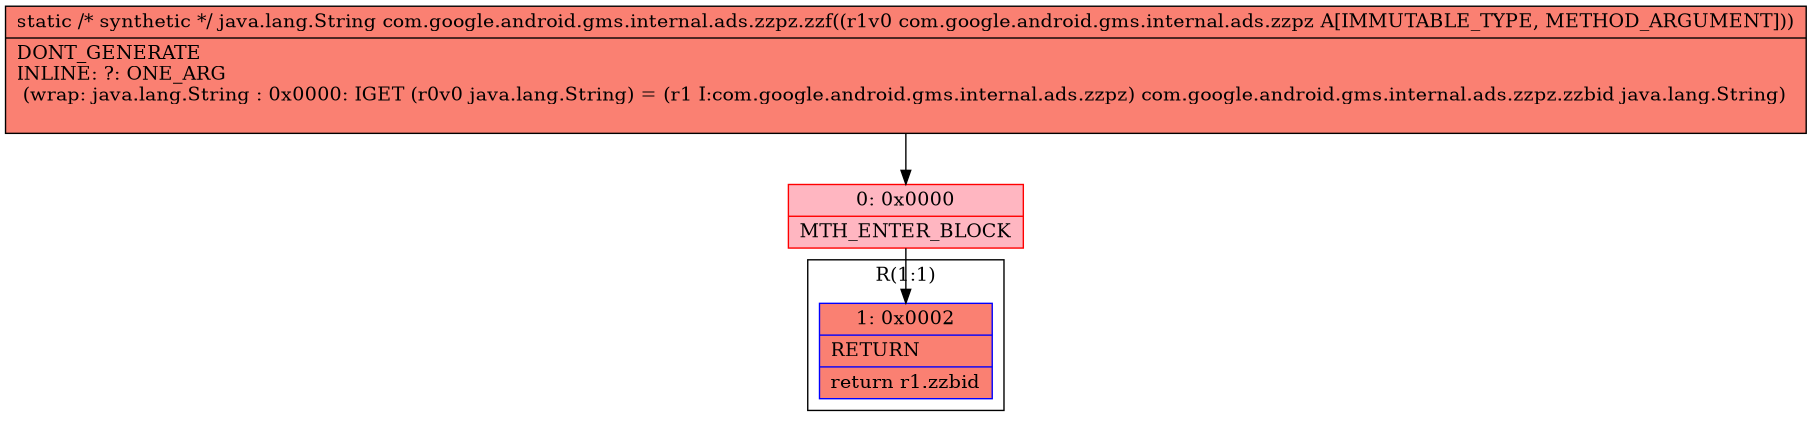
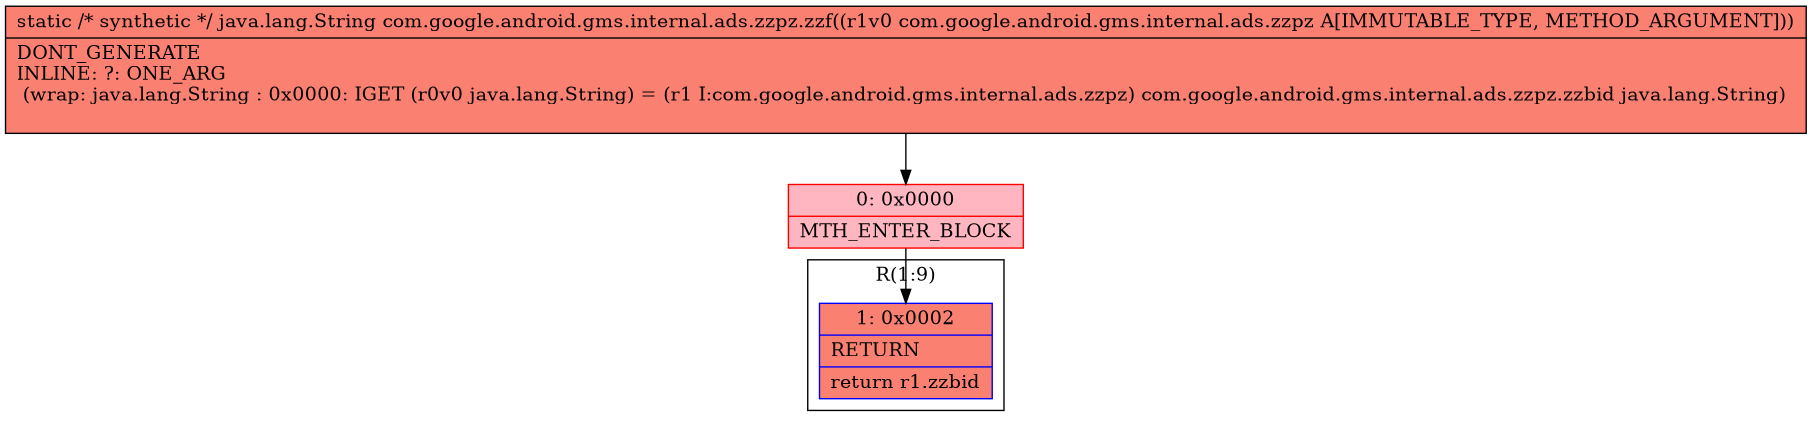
(906, 276) -> (906, 276)
